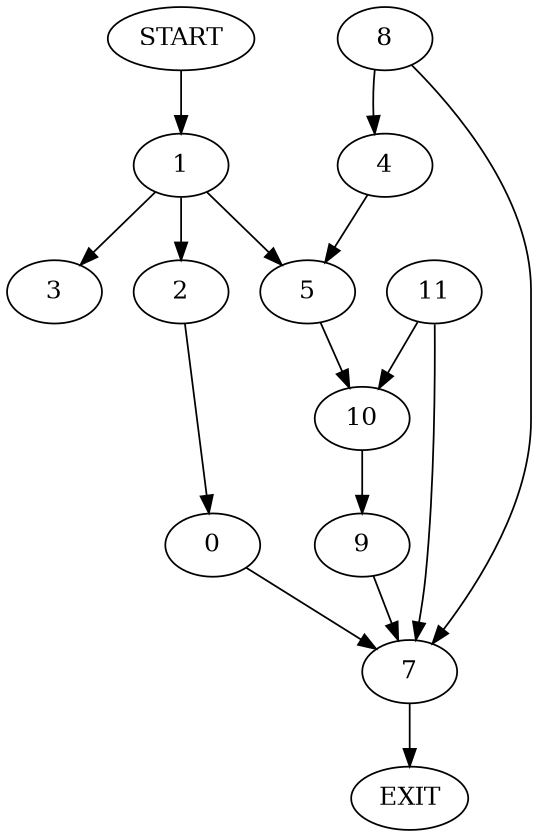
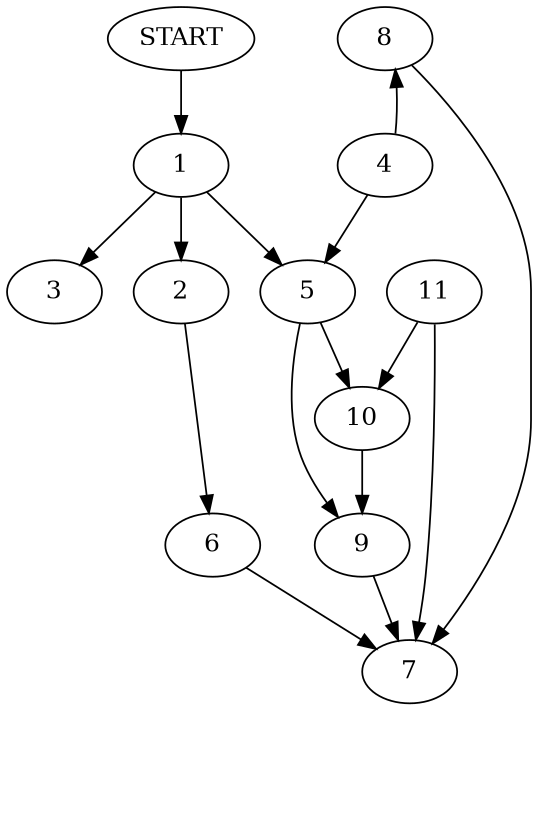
(373, 93) -> (397, 111)
none -> (293, 417)
(213, 545) -> (213, 545)
(410, 798) -> none
